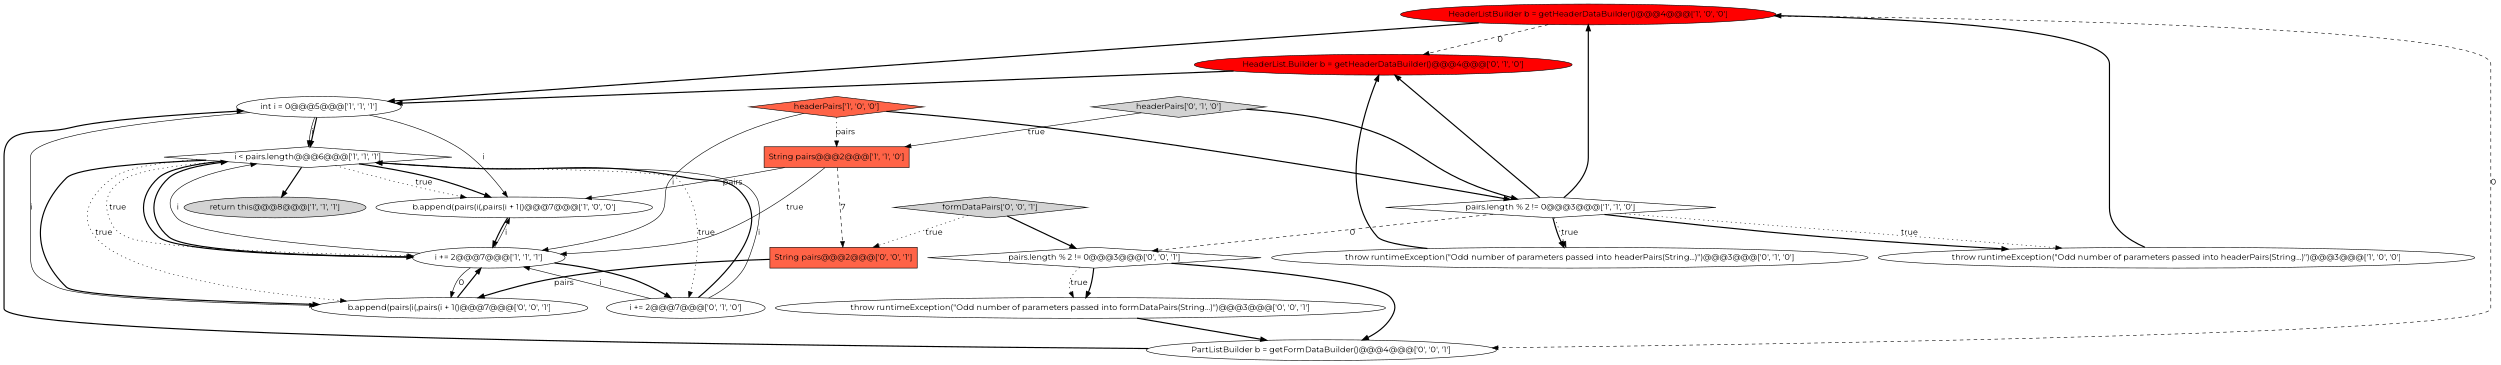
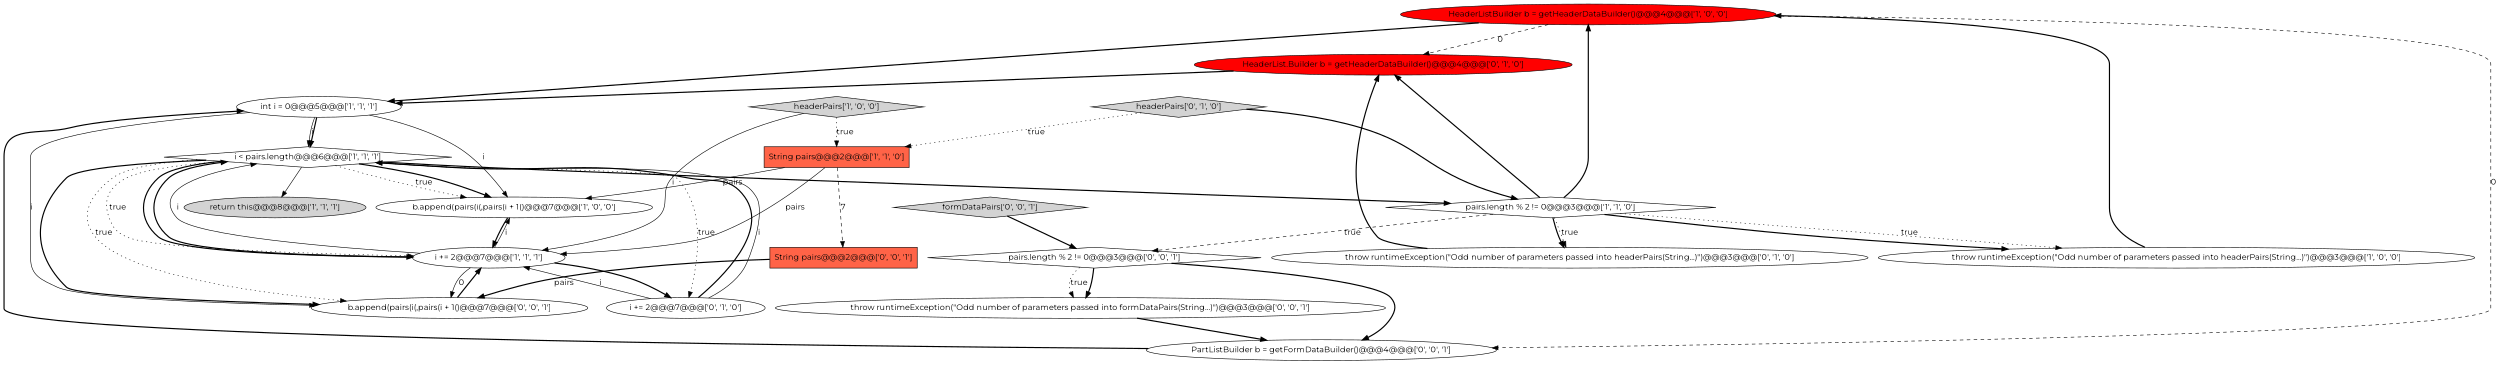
(837, 107) -> (837, 107)
(1026, 129) -> (1026, 129)
(845, 132) -> (845, 132)
(1196, 148) -> (914, 184)
(293, 180) -> (293, 180)
(795, 207) -> (795, 207)
(923, 230) -> none
(1353, 233) -> (1353, 233)
